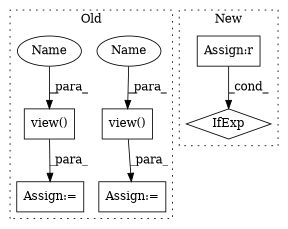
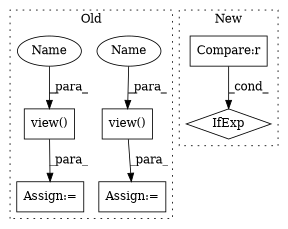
(229, 51) -> (229, 51)
